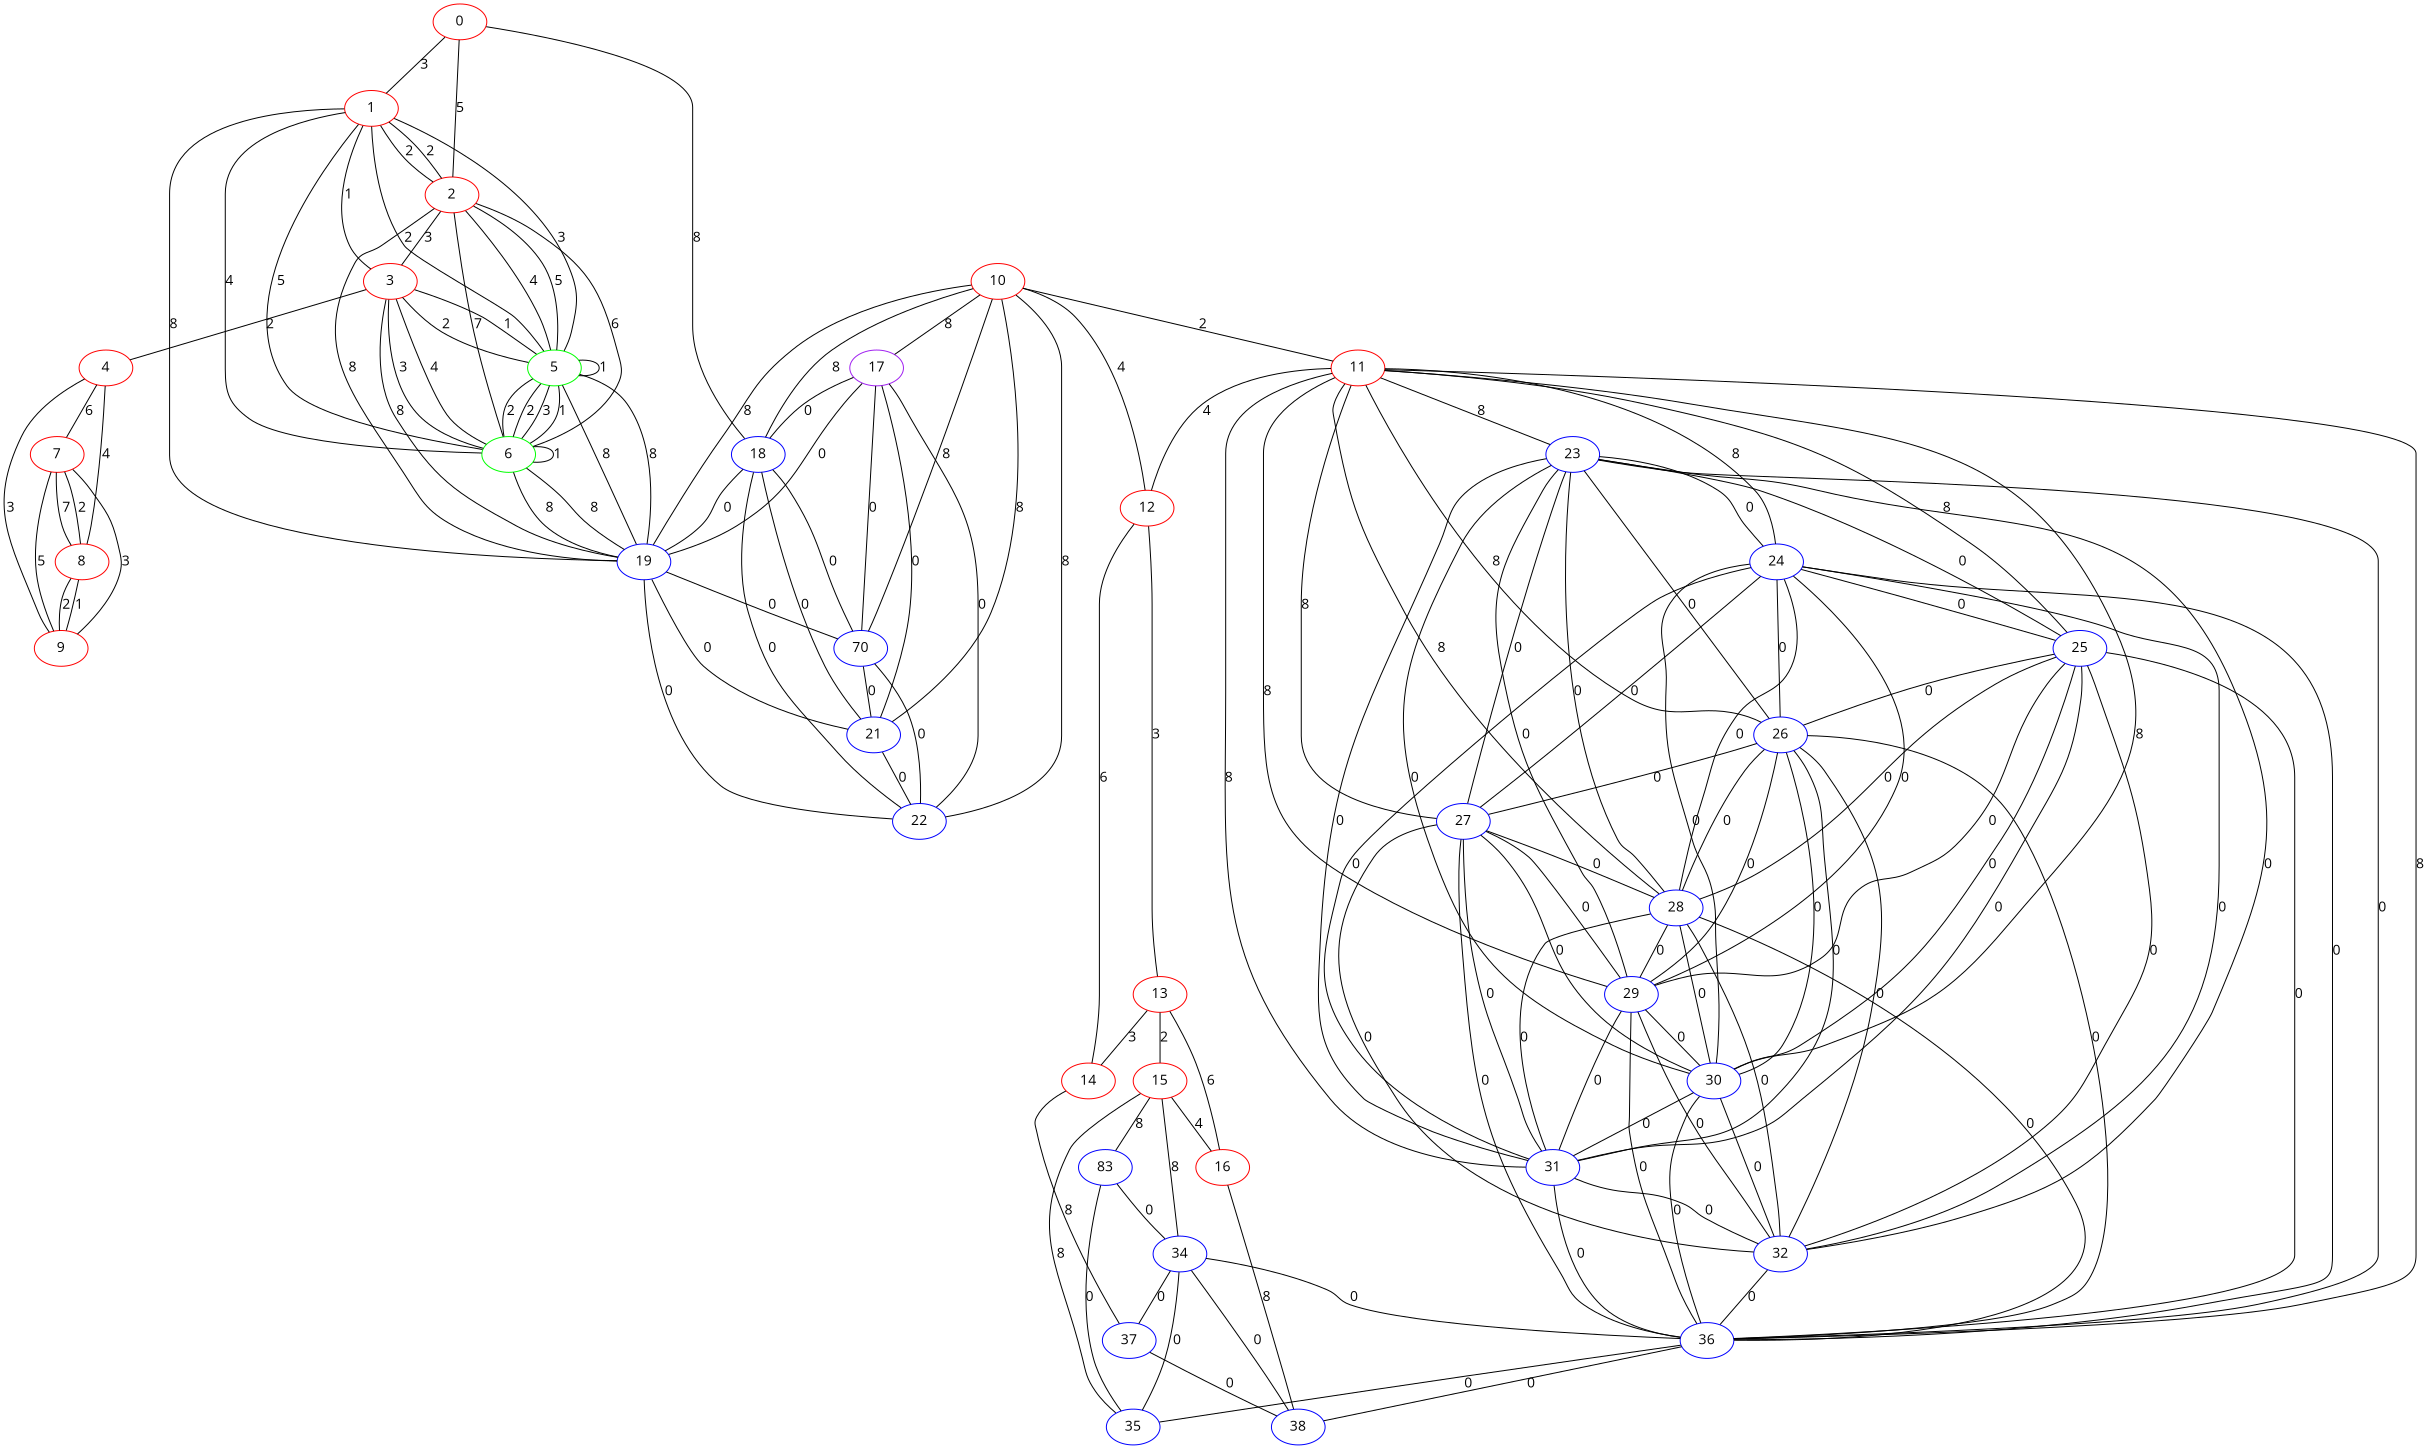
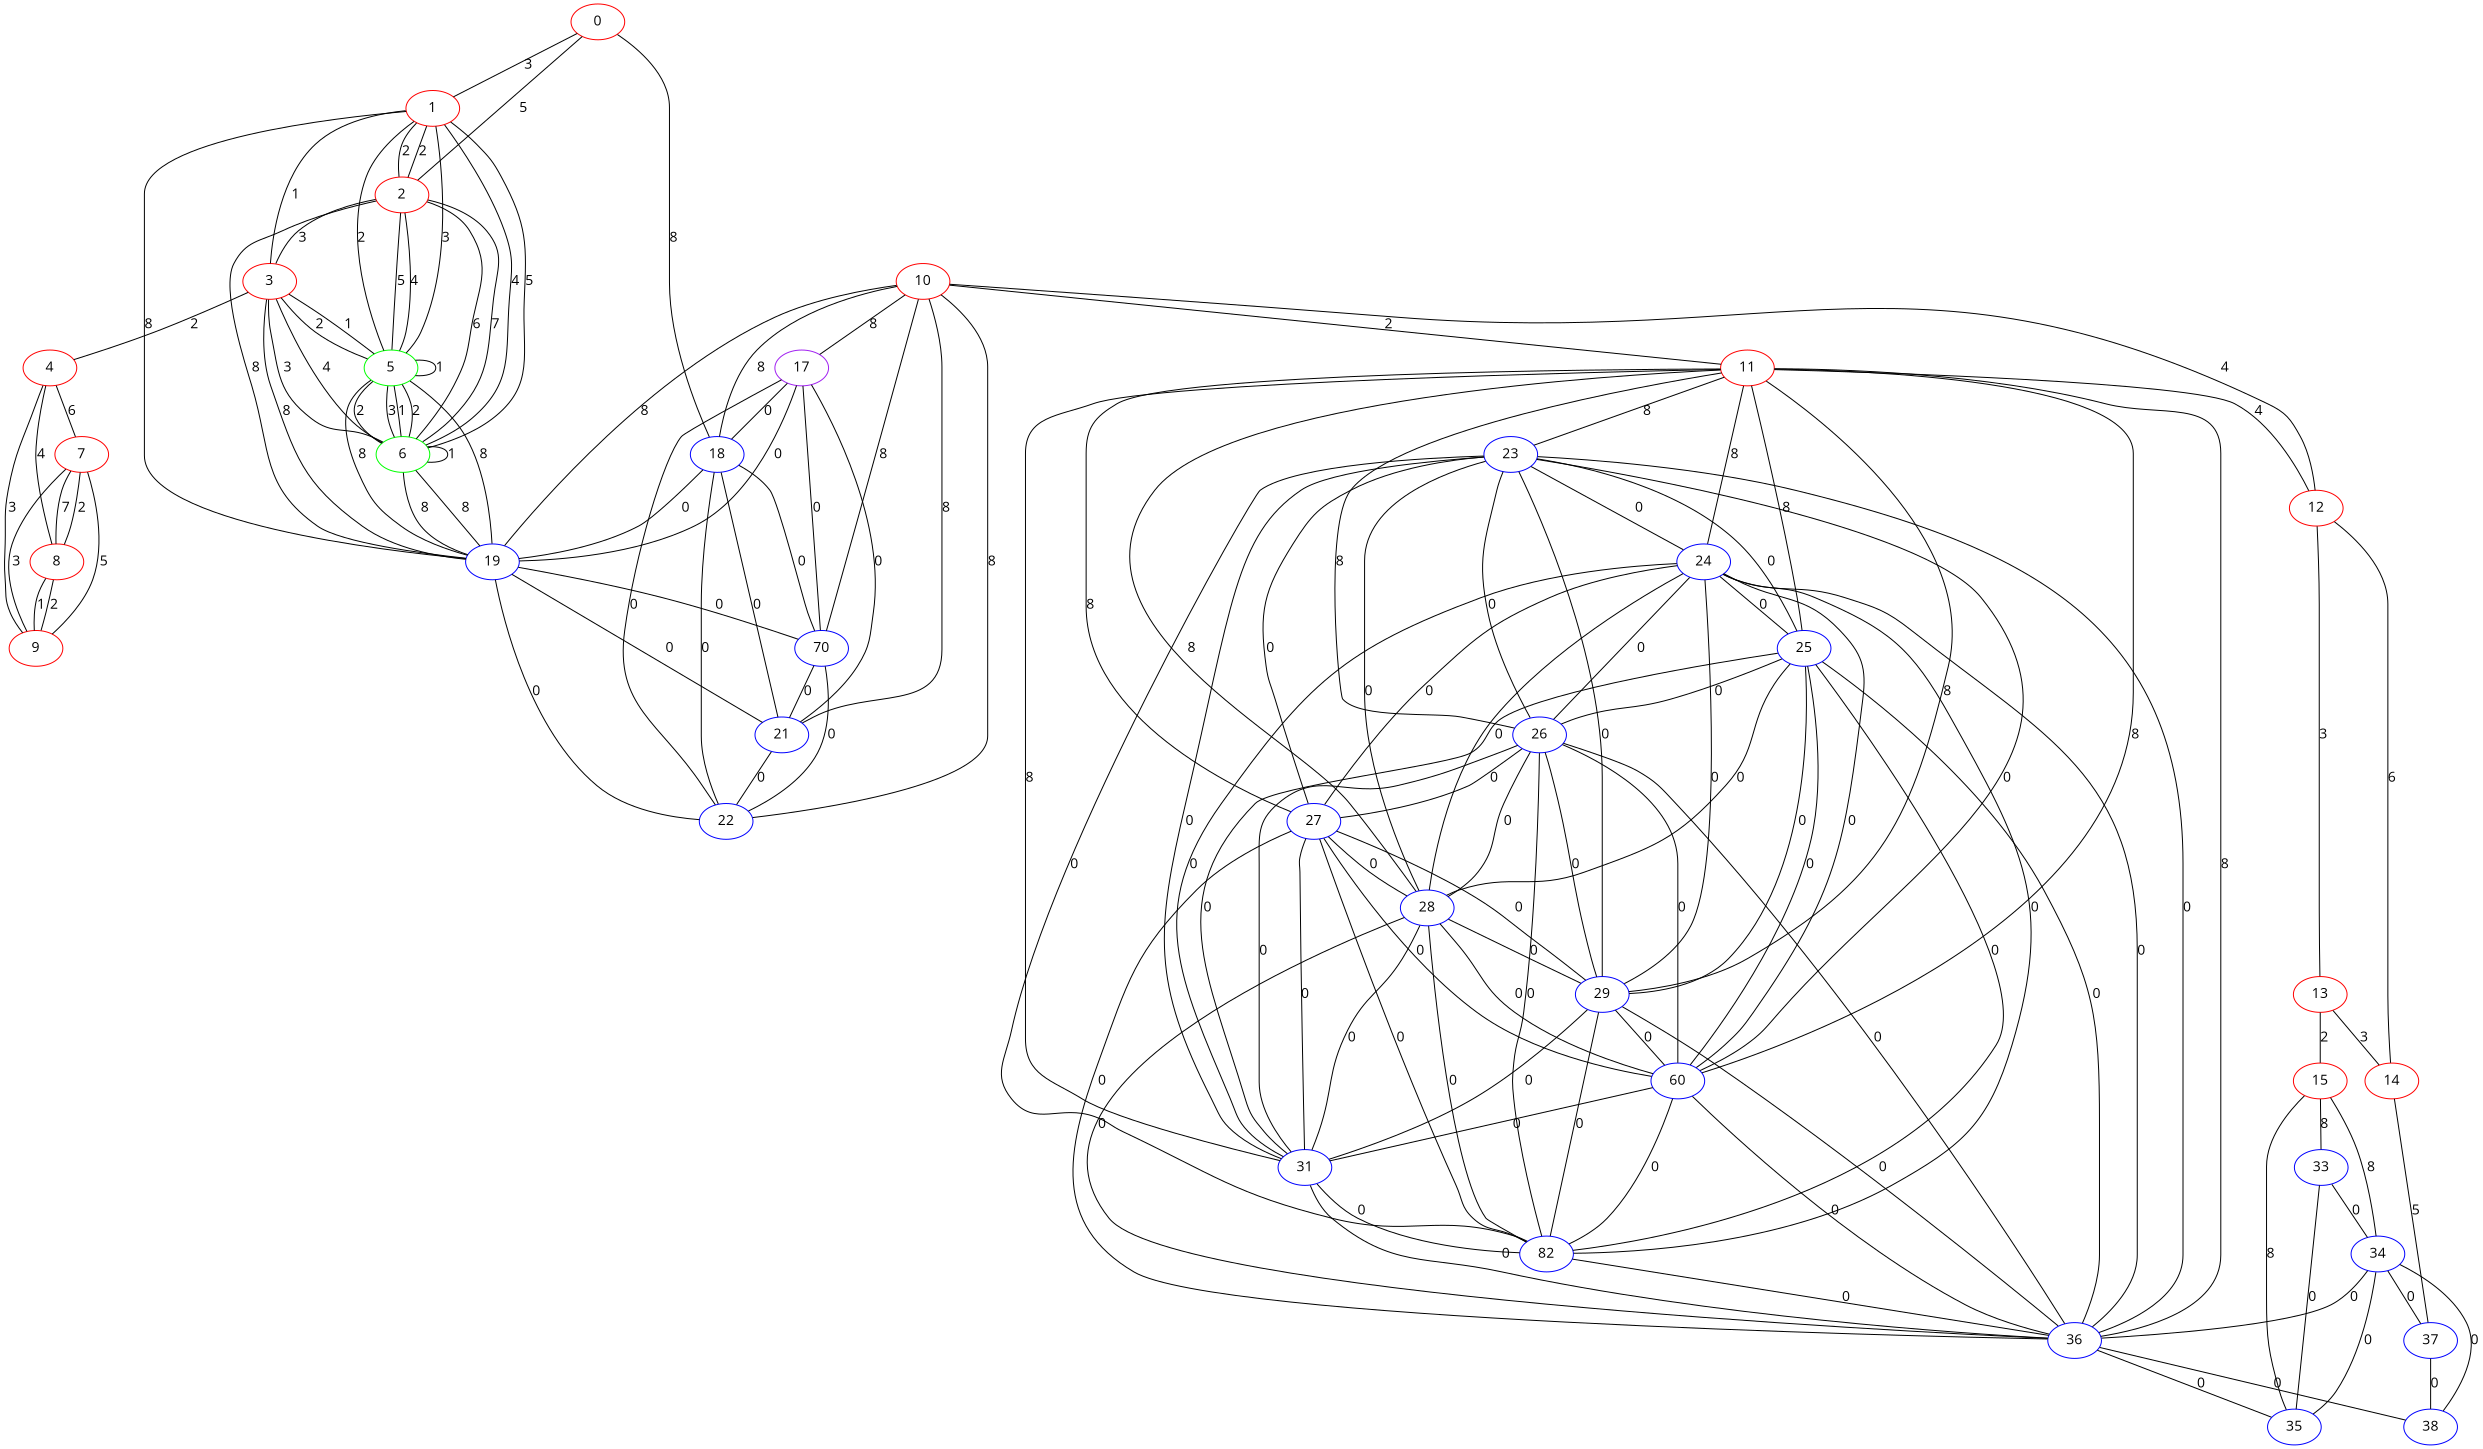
(1714, 1081) -> (1678, 1081)
(1105, 1167) -> (2321, 1167)
(1223, 1167) -> none
(1069, 1211) -> (2416, 1211)
(1781, 1254) -> (1547, 1254)
